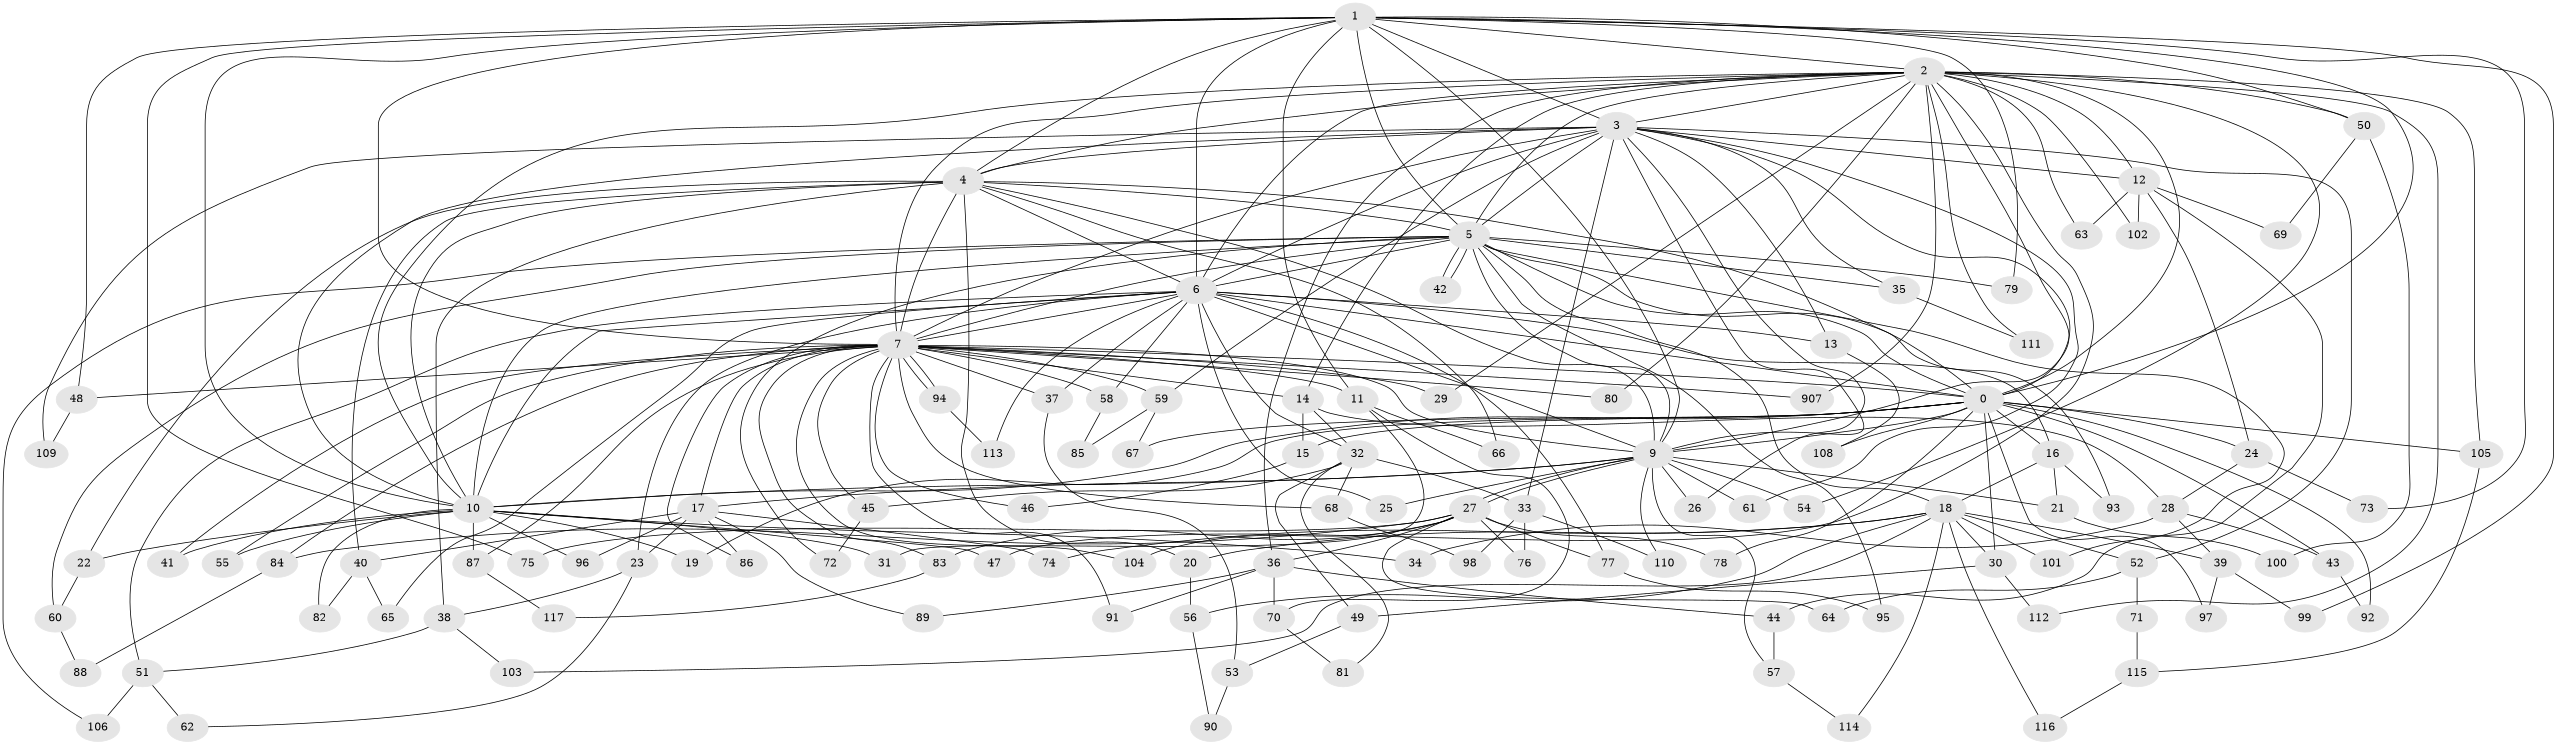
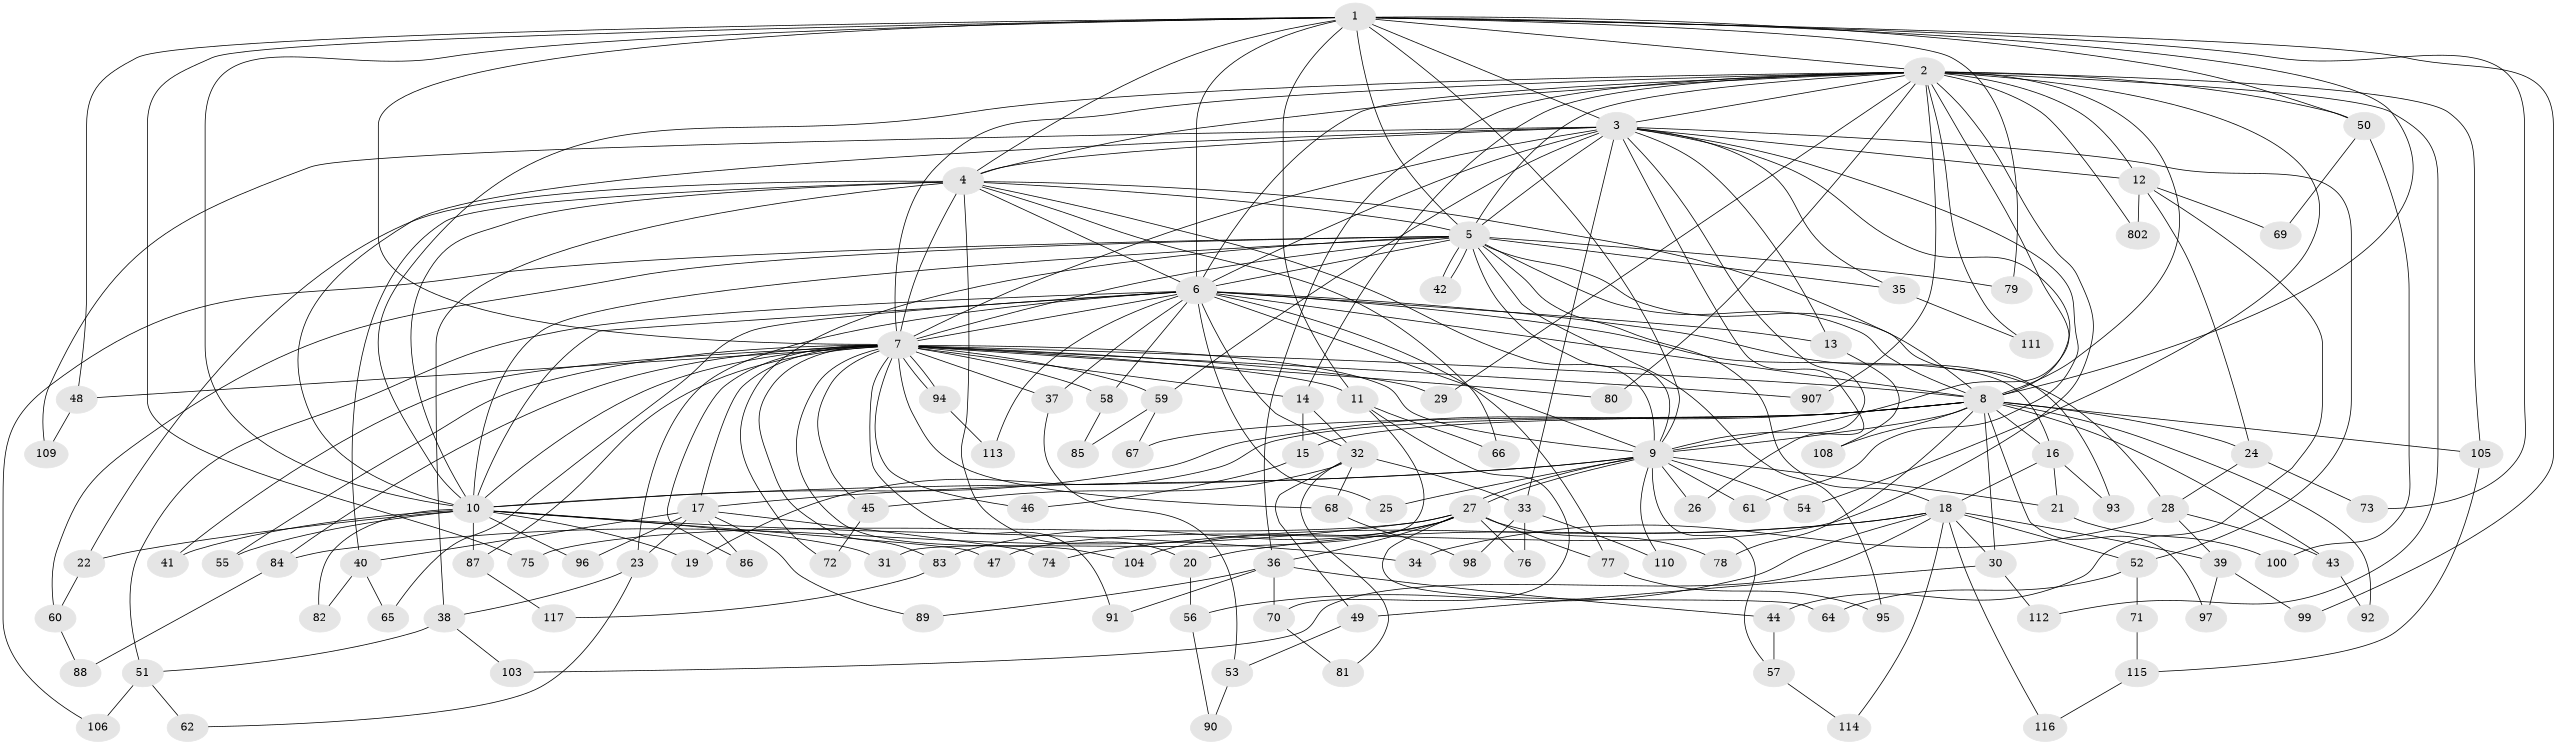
(2082, 236) -> none
(2138, 236) -> (2138, 236)
none -> (666, 383)
(1984, 400) -> (1984, 400)
(1619, 424) -> (1712, 339)
(2052, 564) -> none
